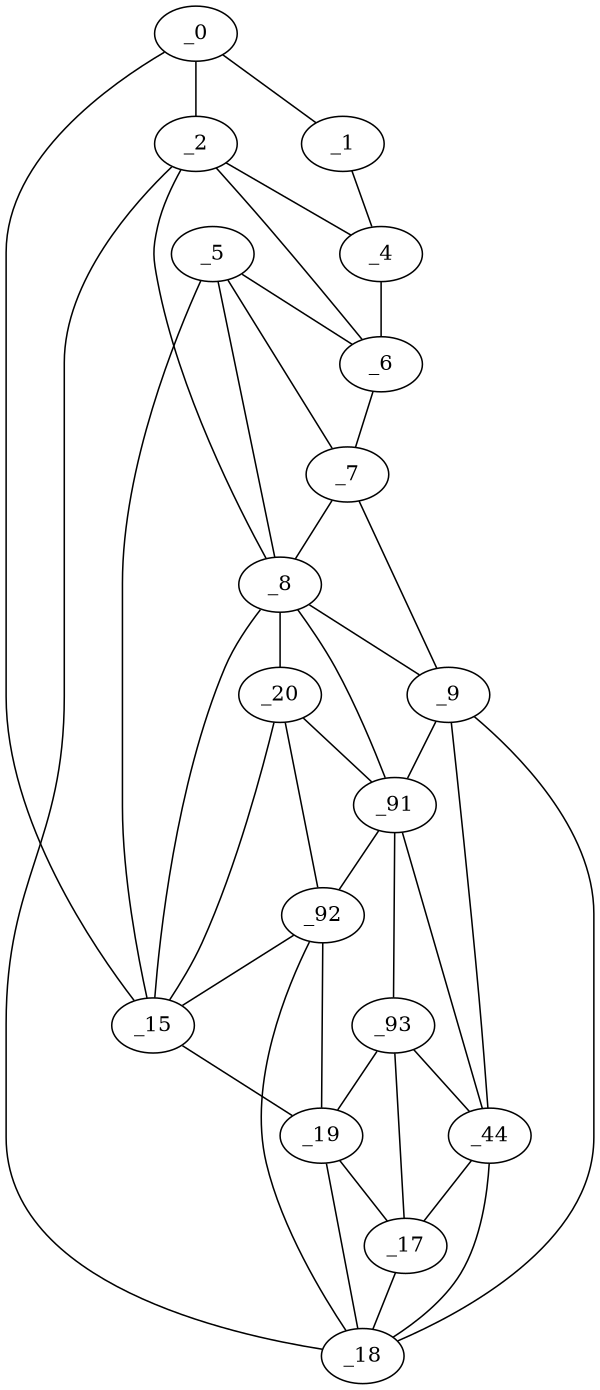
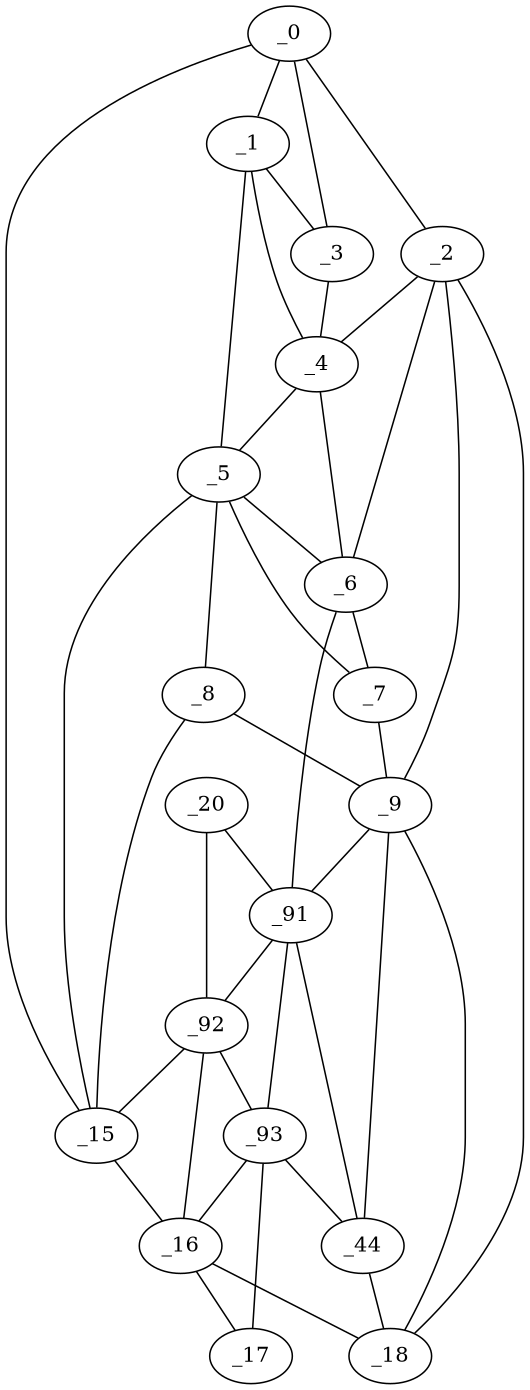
none -> (332, 254)
none -> (233, 309)
(181, 369) -> (459, 535)
none -> (268, 419)
(314, 530) -> none
(280, 640) -> none
(347, 691) -> (307, 741)
(232, 865) -> none
(321, 1136) -> (181, 1246)
(263, 1142) -> (236, 1081)
(448, 1191) -> none
(384, 1301) -> none
